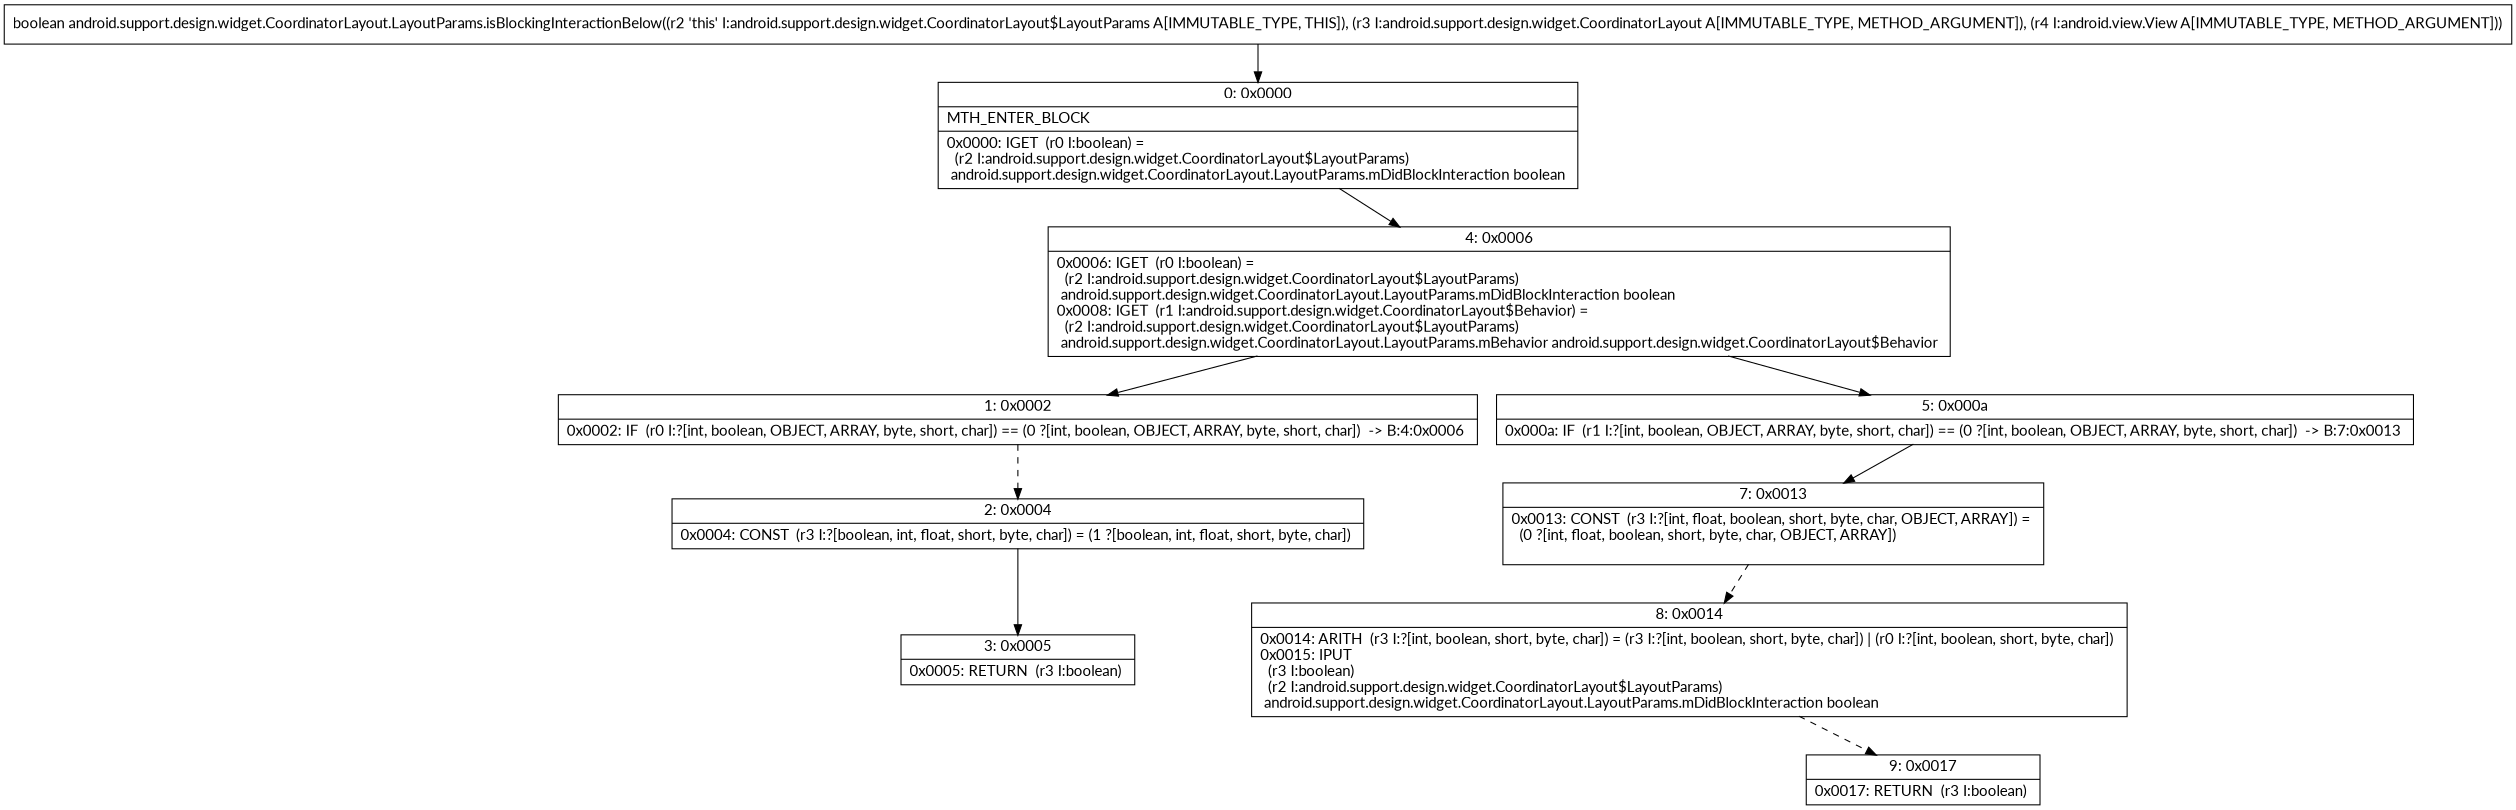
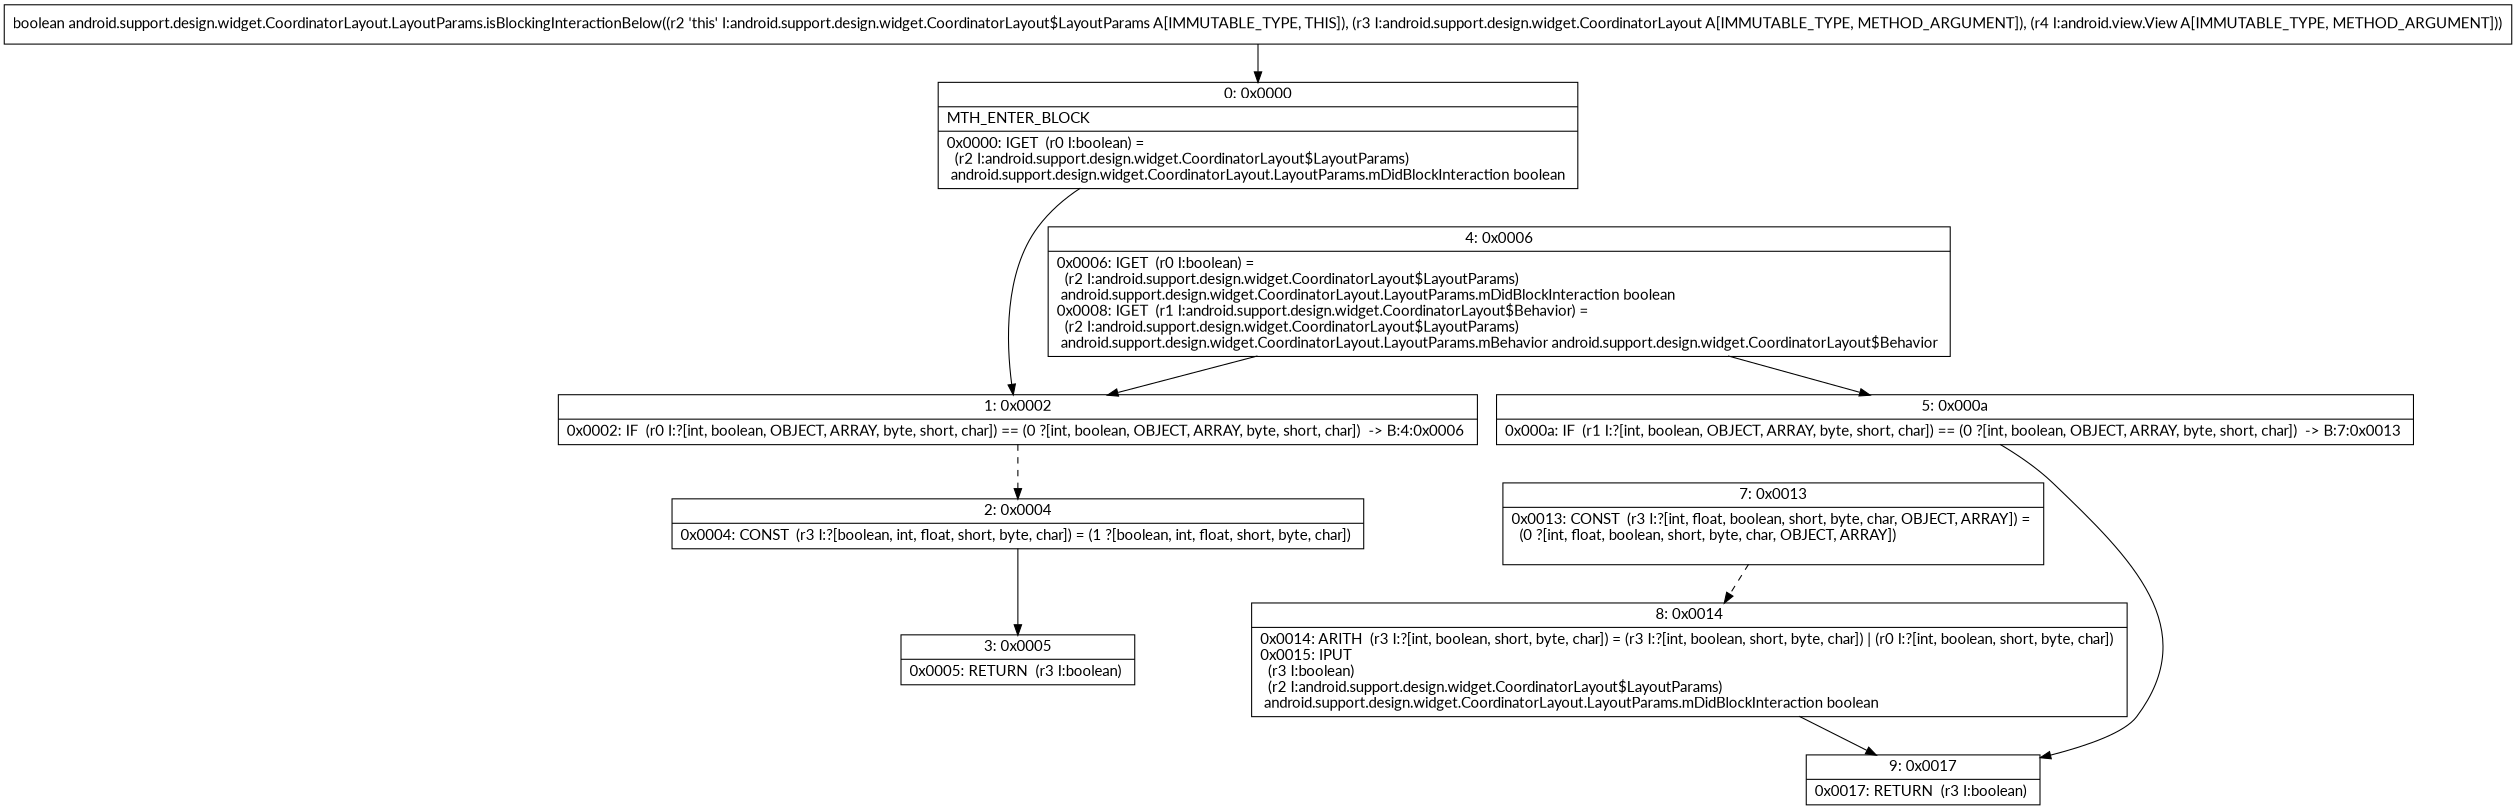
(1365, 205) -> (1016, 275)
(1883, 461) -> (2151, 600)
(1833, 733) -> (1833, 733)
